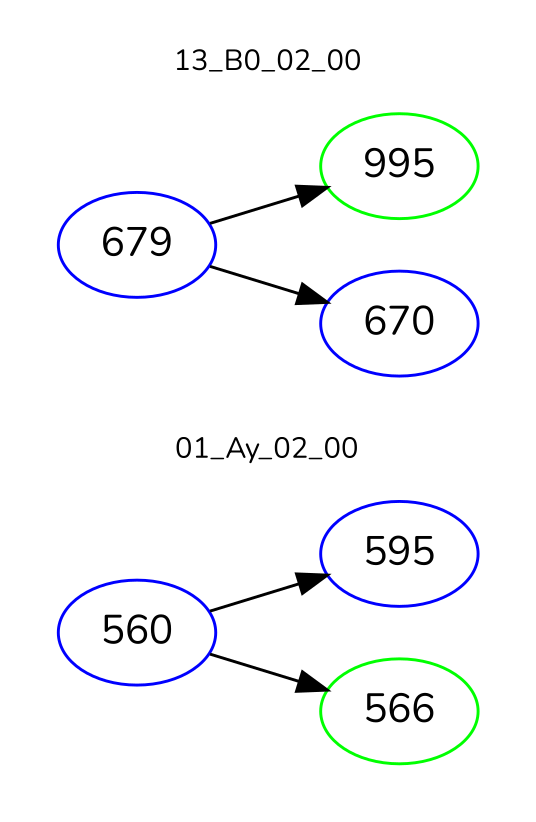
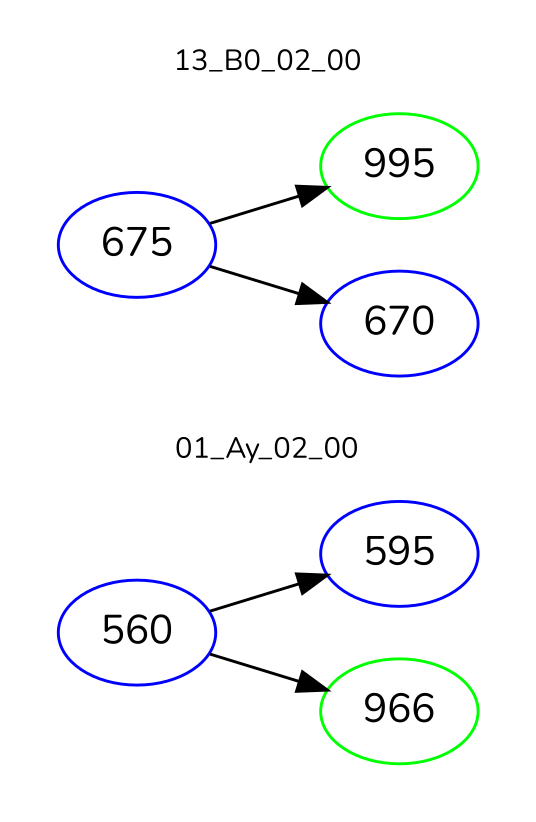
(137, 245) -> (137, 245)
(399, 711) -> (399, 711)
